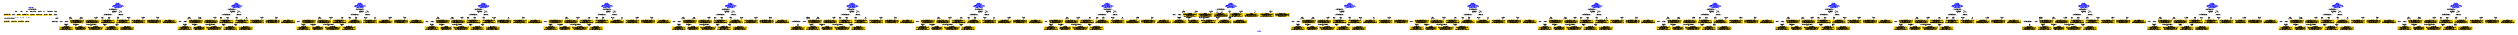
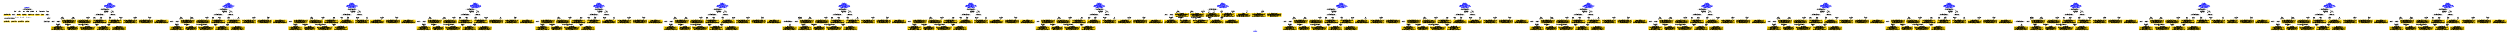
(25, 15) -> none
